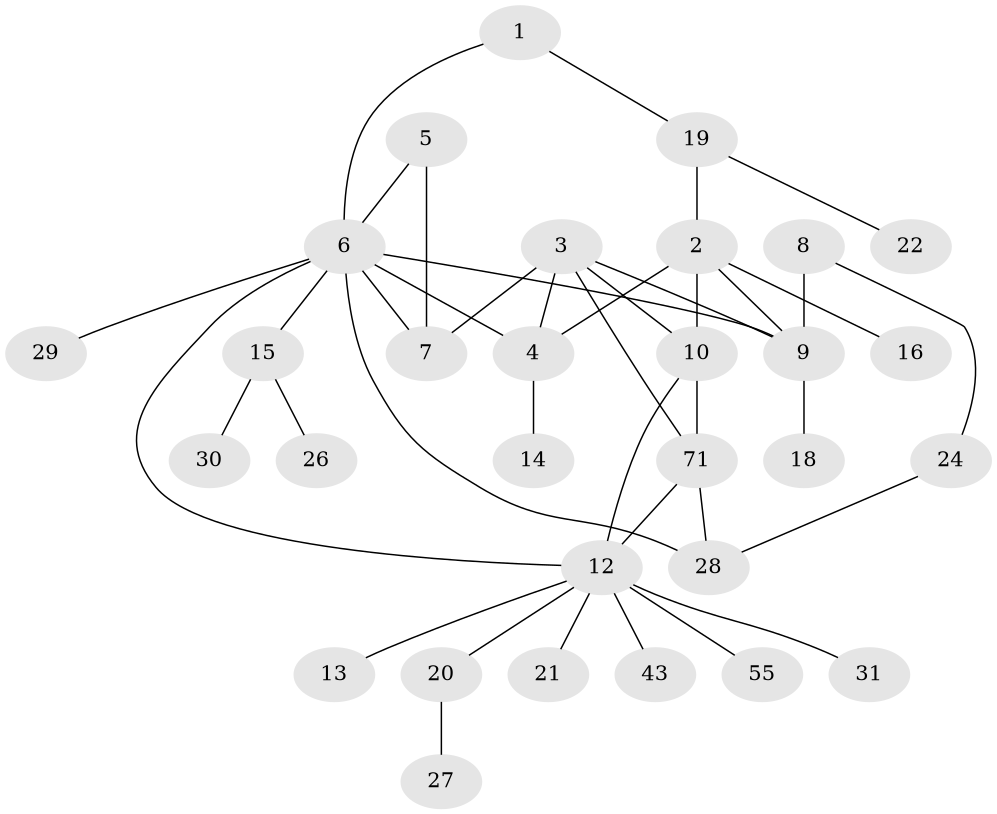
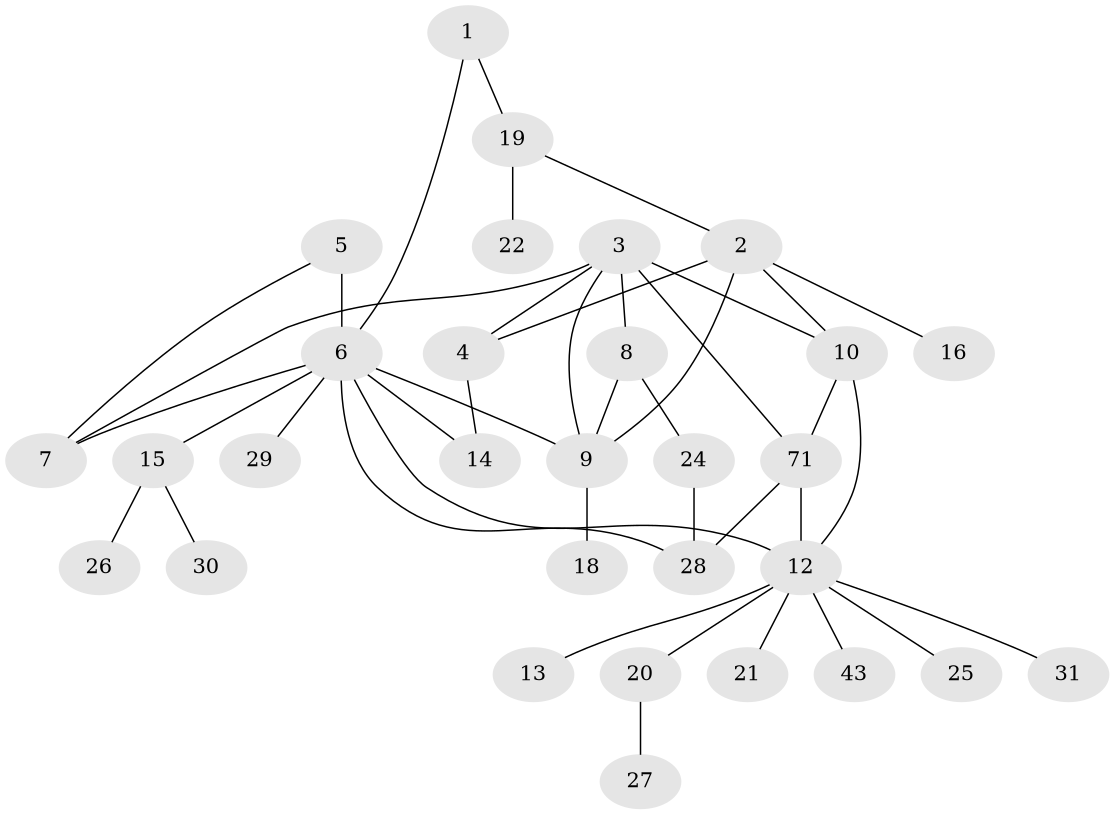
(439, 300) -> (411, 407)
none -> (624, 303)
(762, 675) -> (962, 675)
